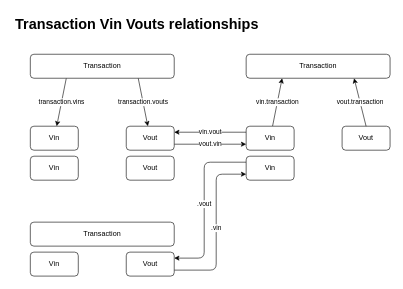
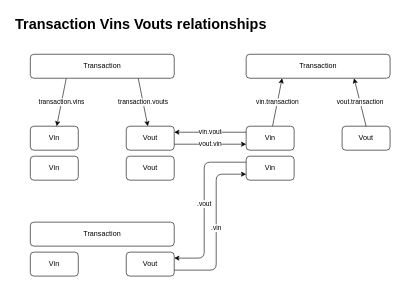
(78, 11) -> (80, 11)
